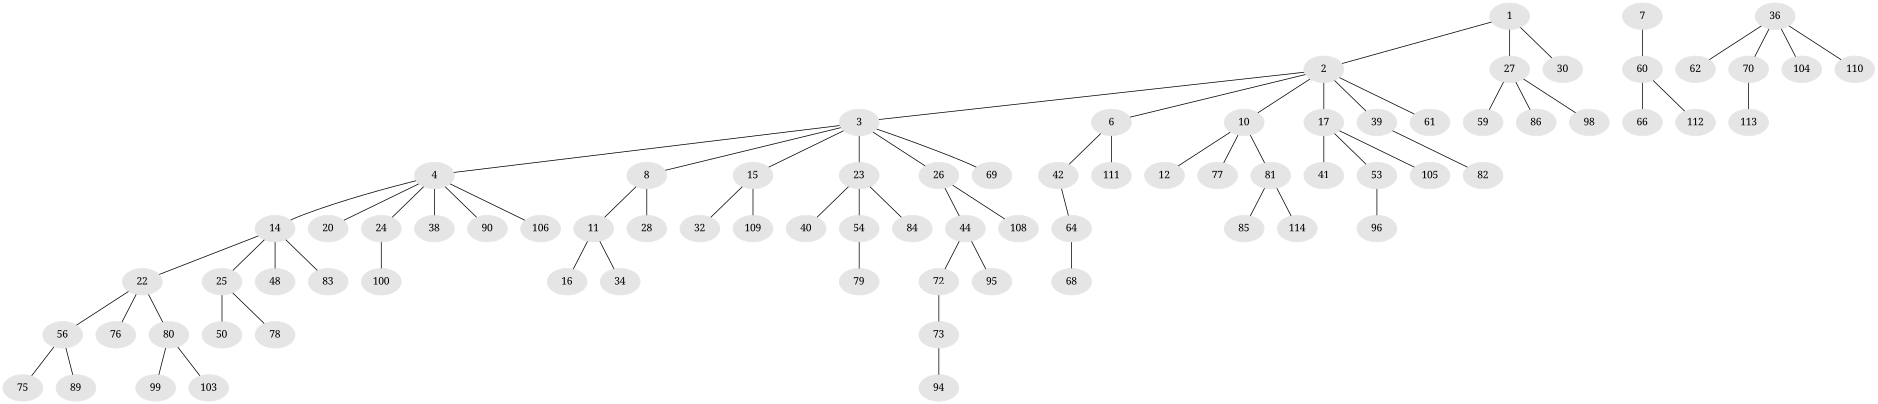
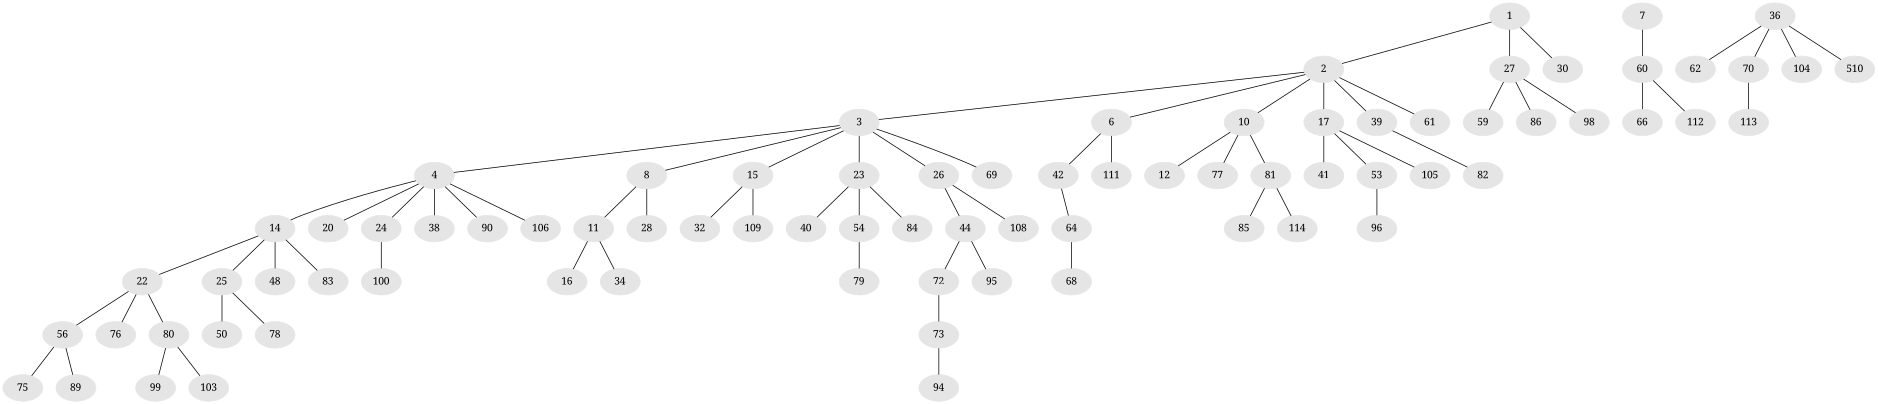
(1855, 69) -> (1855, 69)
